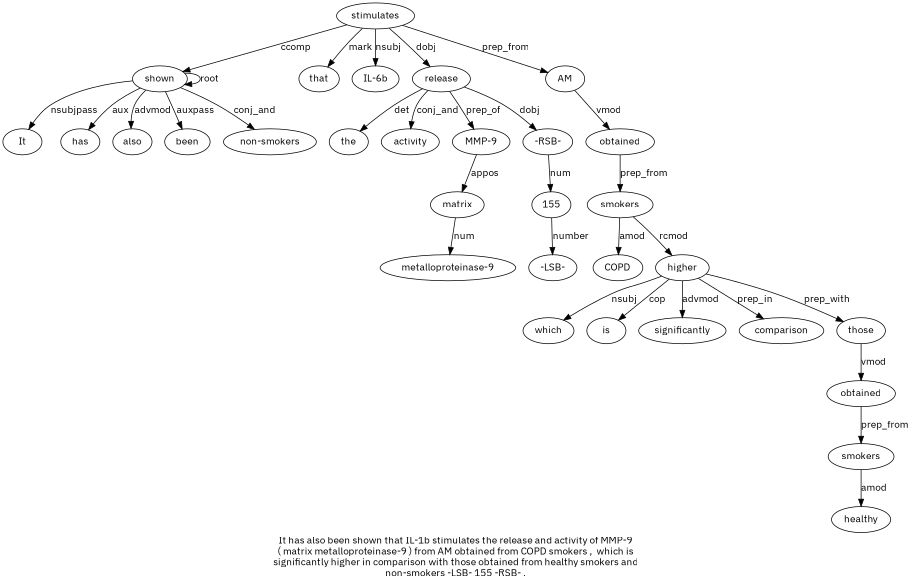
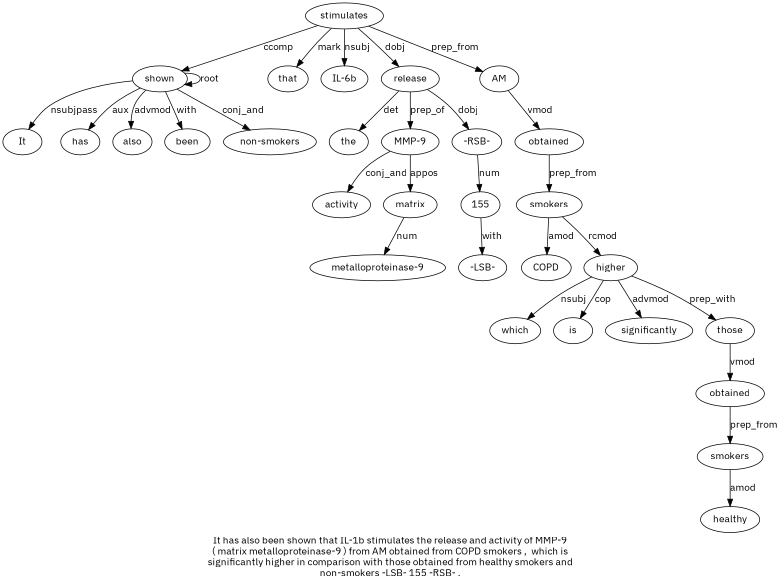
(417, 105) -> (368, 165)
(195, 110) -> (187, 110)
(571, 236) -> (492, 236)
(782, 331) -> none
